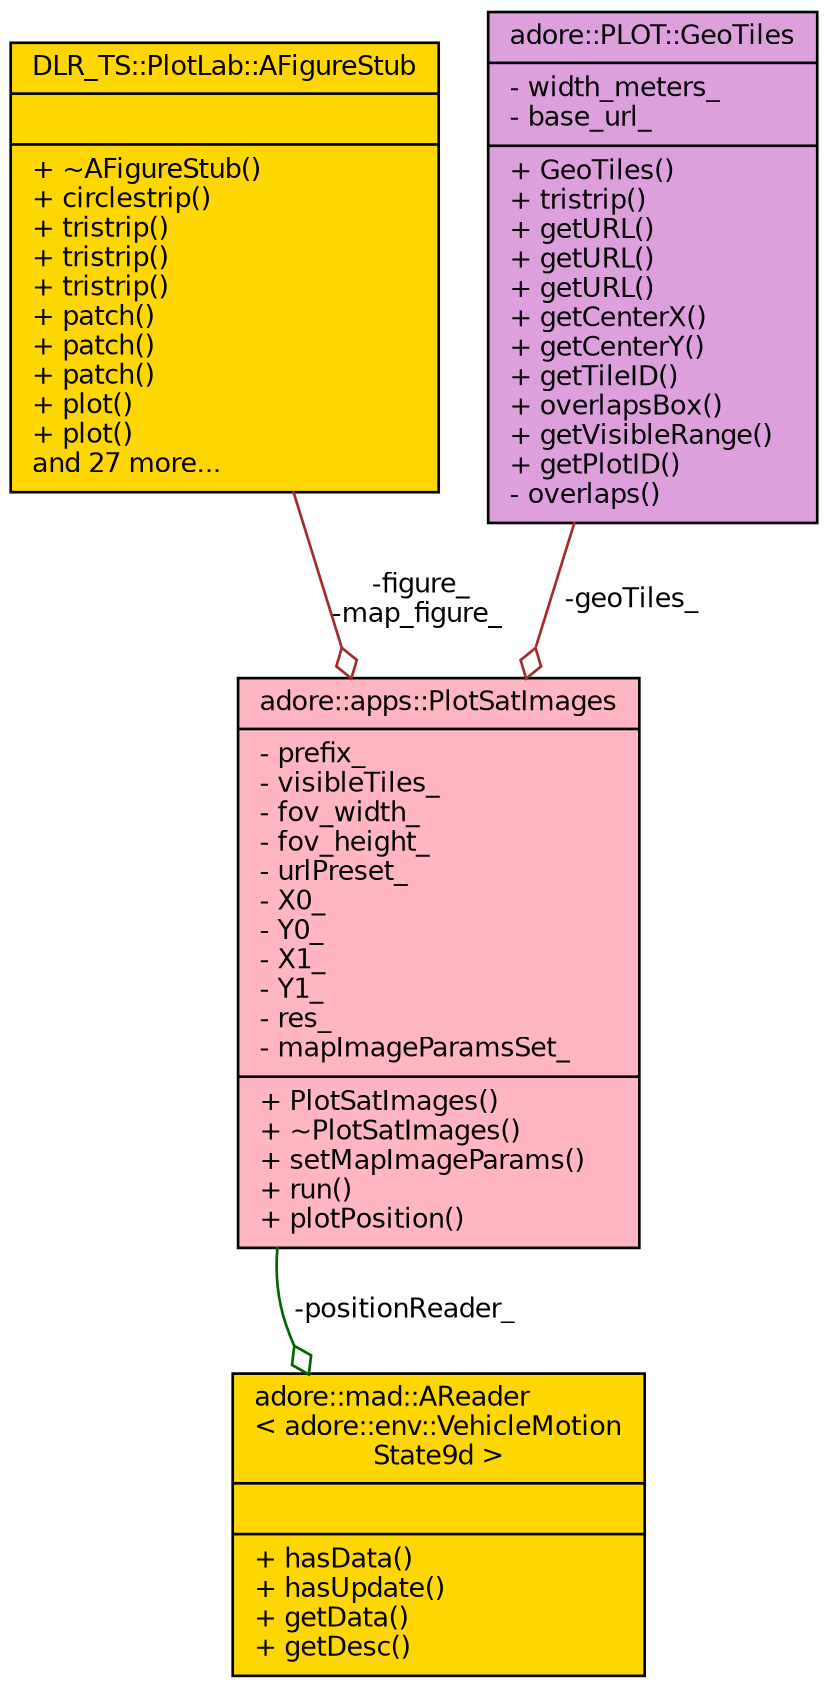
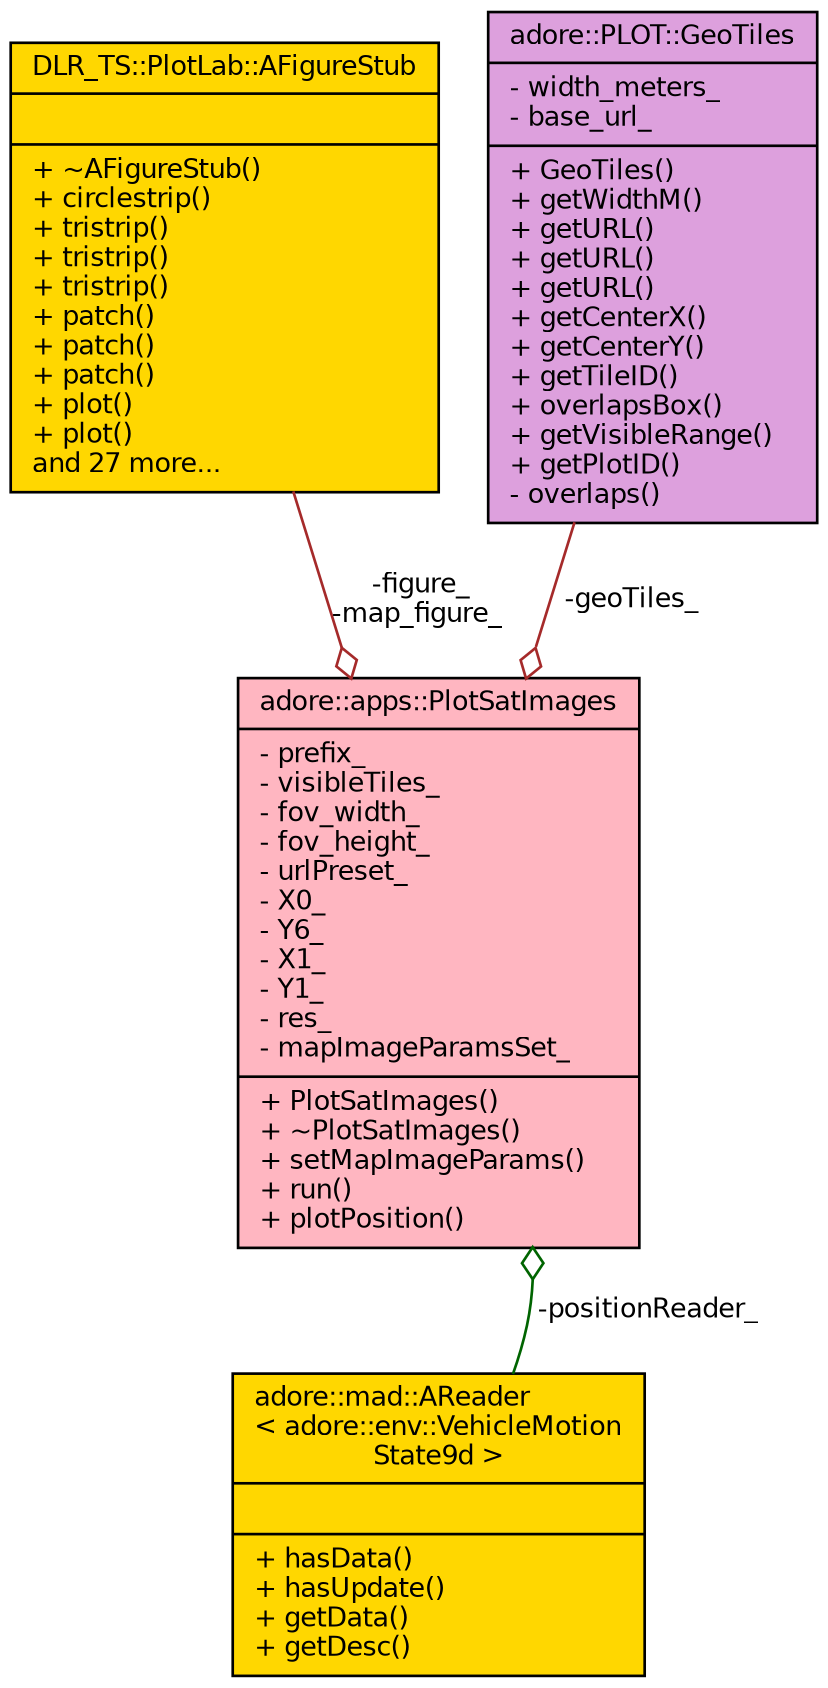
(579, 201) -> (607, 201)
(293, 931) -> (293, 931)
(279, 1297) -> (527, 1327)
